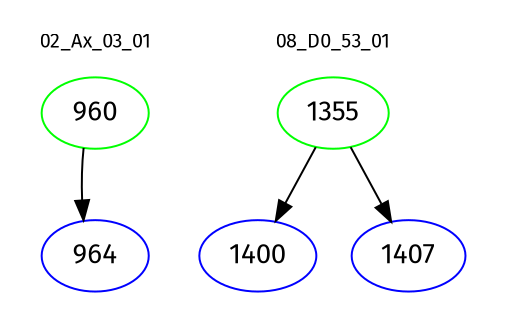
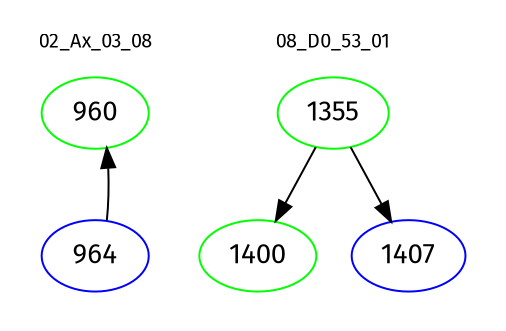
(96, 43) -> (96, 43)
(82, 174) -> (108, 194)
(258, 256) -> (258, 256)
